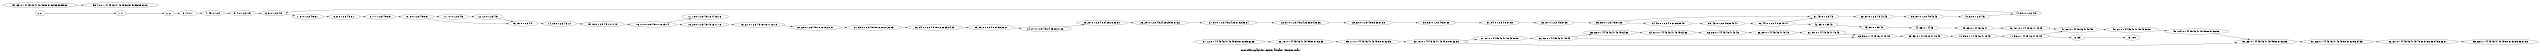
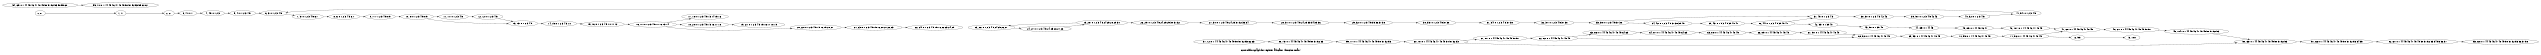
(1723, 23) -> (1723, 23)
(787, 26) -> (728, 30)
(965, 27) -> (1043, 24)
